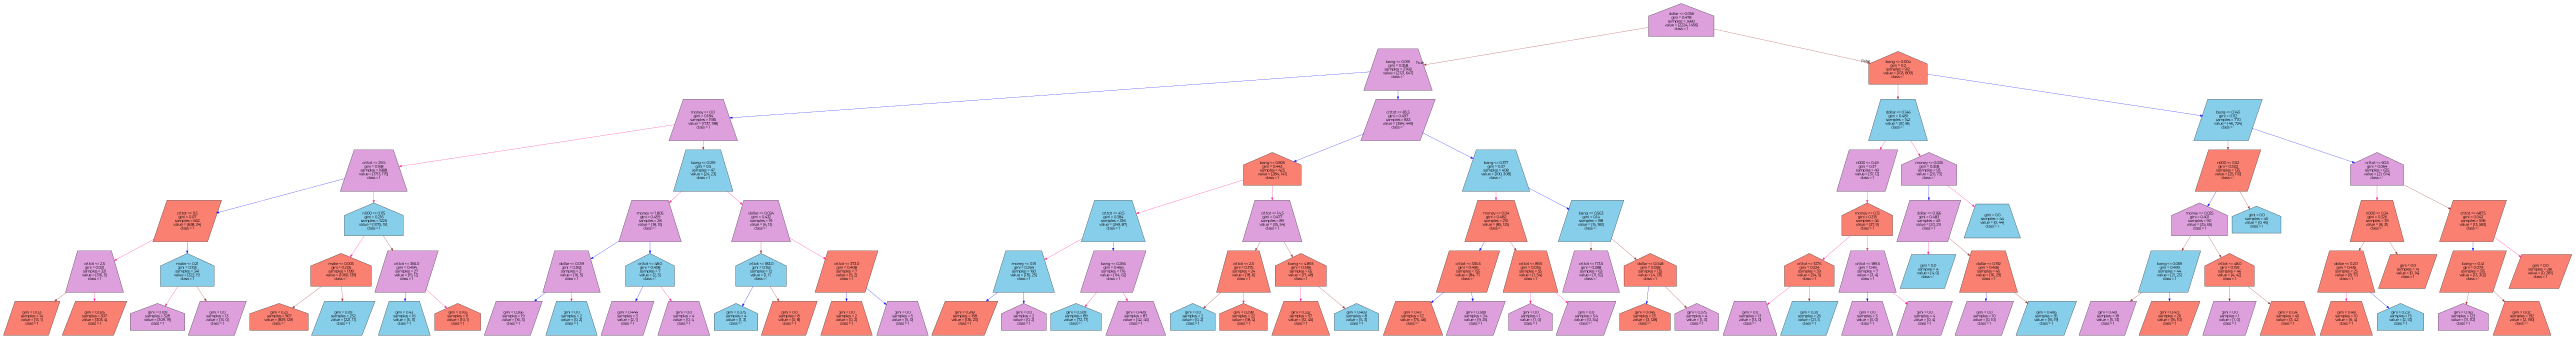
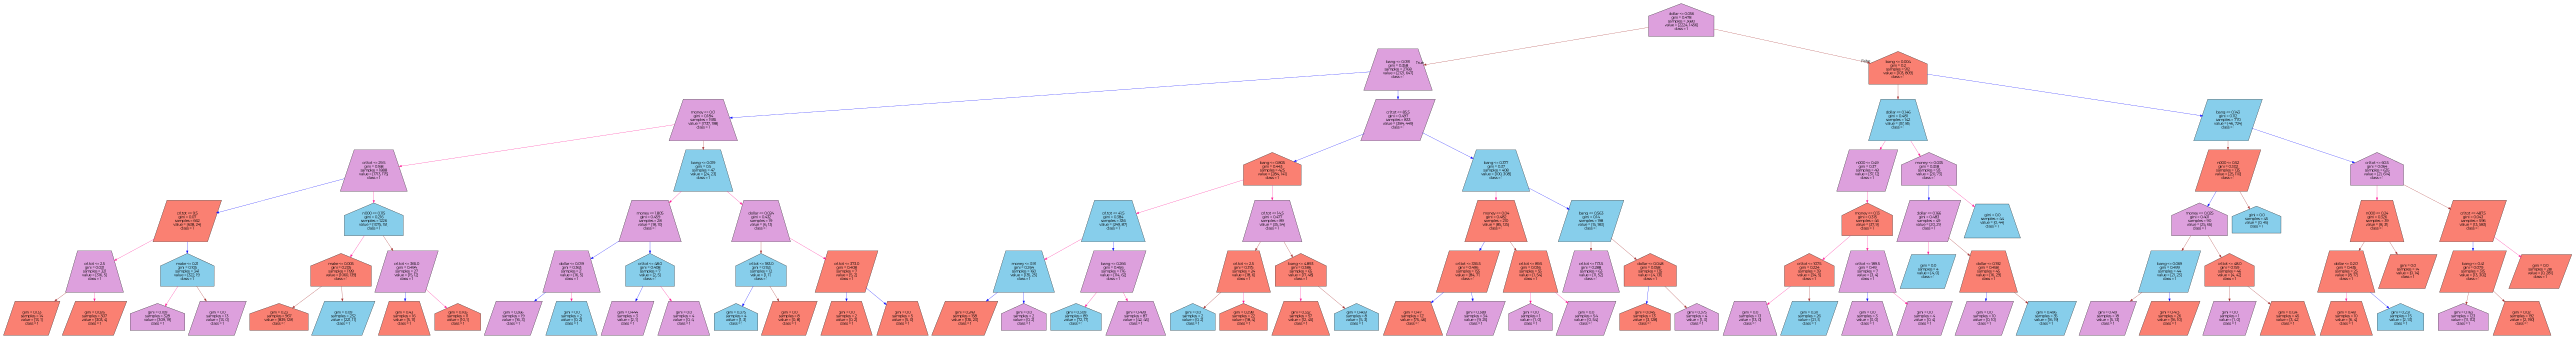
(404, 318) -> (404, 318)
(902, 318) -> (902, 318)
